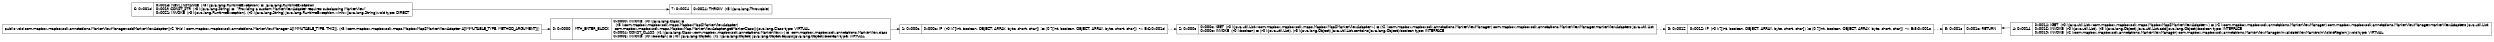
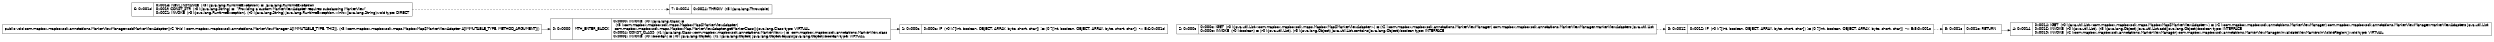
(539, 9) -> (539, 9)
(2007, 28) -> (2005, 30)
(1171, 29) -> none
